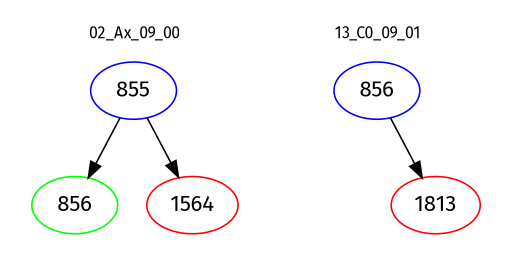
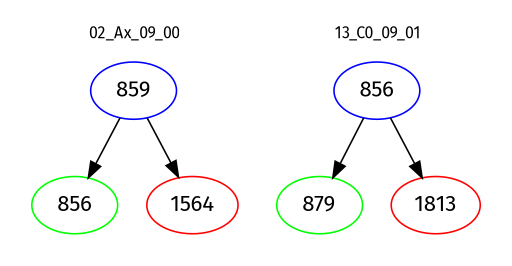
(134, 91) -> (134, 91)
none -> (320, 205)
